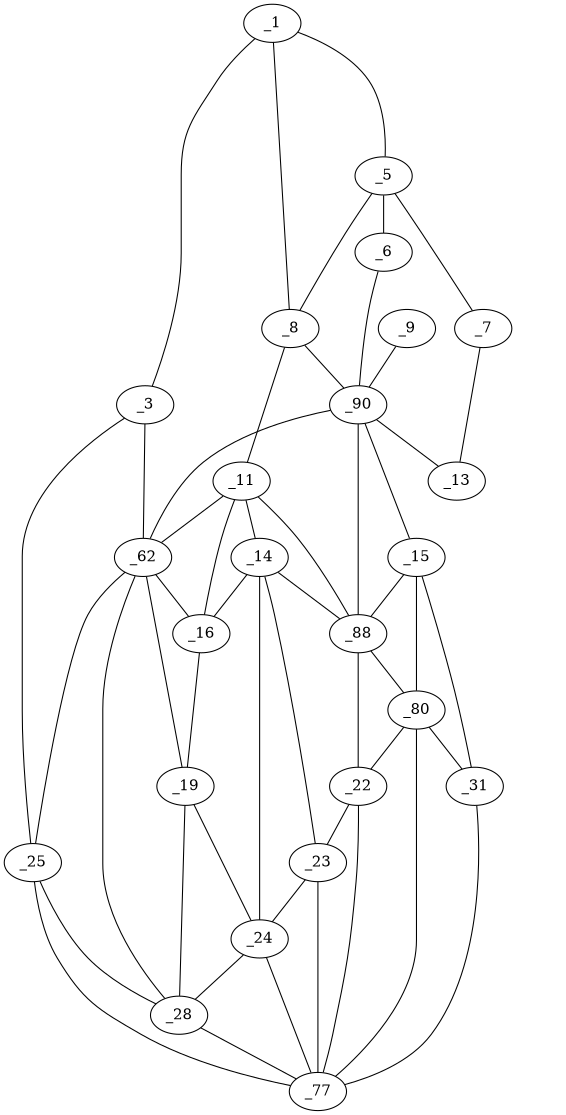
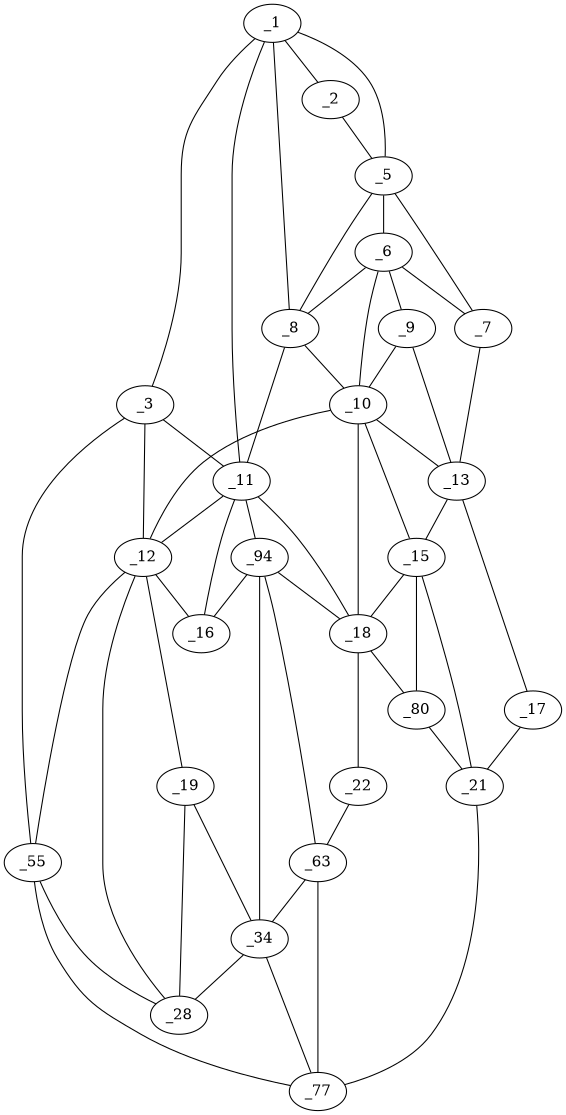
none -> (331, 100)
none -> (232, 250)
none -> (395, 290)
none -> (337, 291)
none -> (434, 291)
(358, 405) -> (358, 405)
none -> (432, 405)
none -> (193, 443)
none -> (437, 519)
(143, 557) -> (143, 557)
(260, 557) -> (260, 557)
(358, 634) -> (358, 634)
(193, 710) -> none
none -> (533, 710)
(387, 748) -> none
(475, 786) -> (475, 786)
(33, 863) -> (33, 863)
(318, 863) -> (318, 863)
(416, 916) -> none
(260, 939) -> (260, 939)
(350, 940) -> none
(249, 1053) -> none
